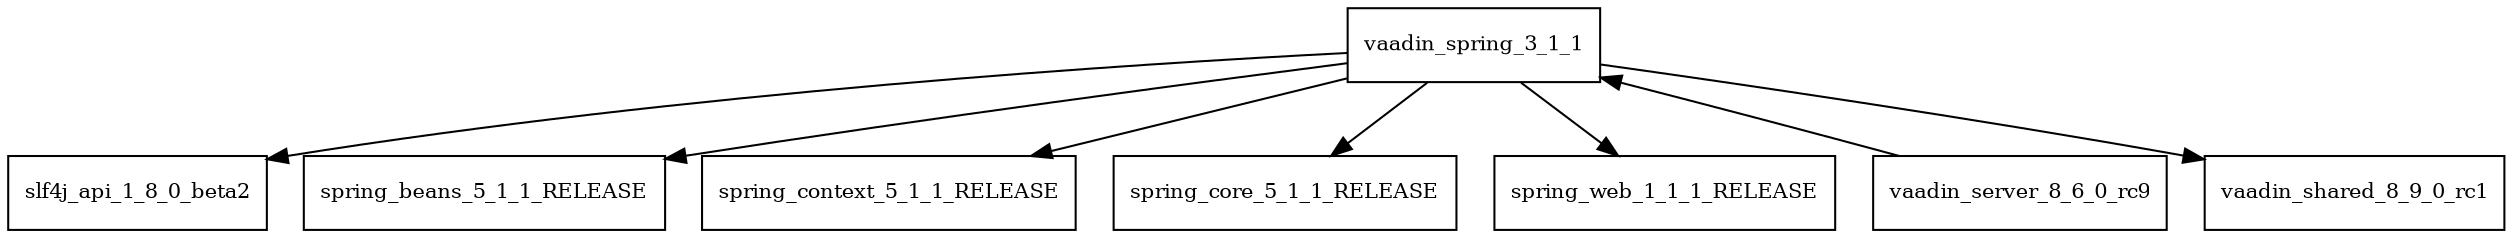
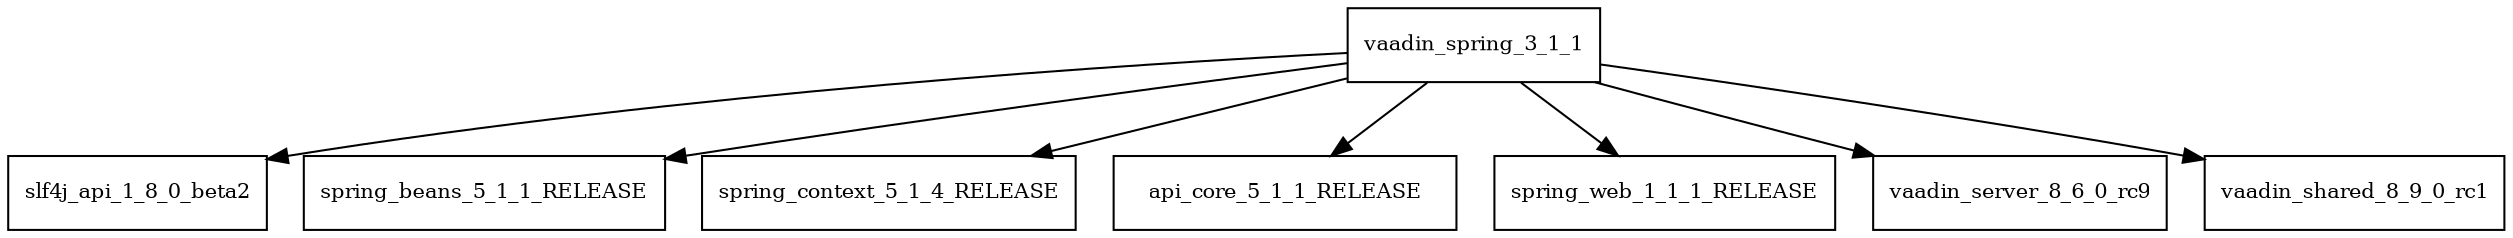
(1760, 119) -> (1724, 117)
(889, 193) -> (889, 193)
(1285, 193) -> (1285, 193)
